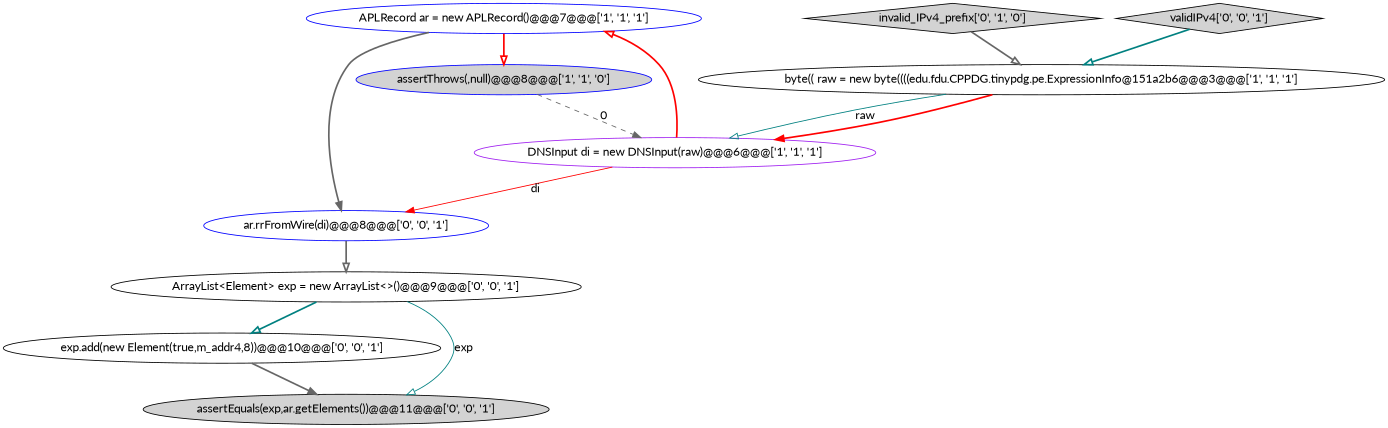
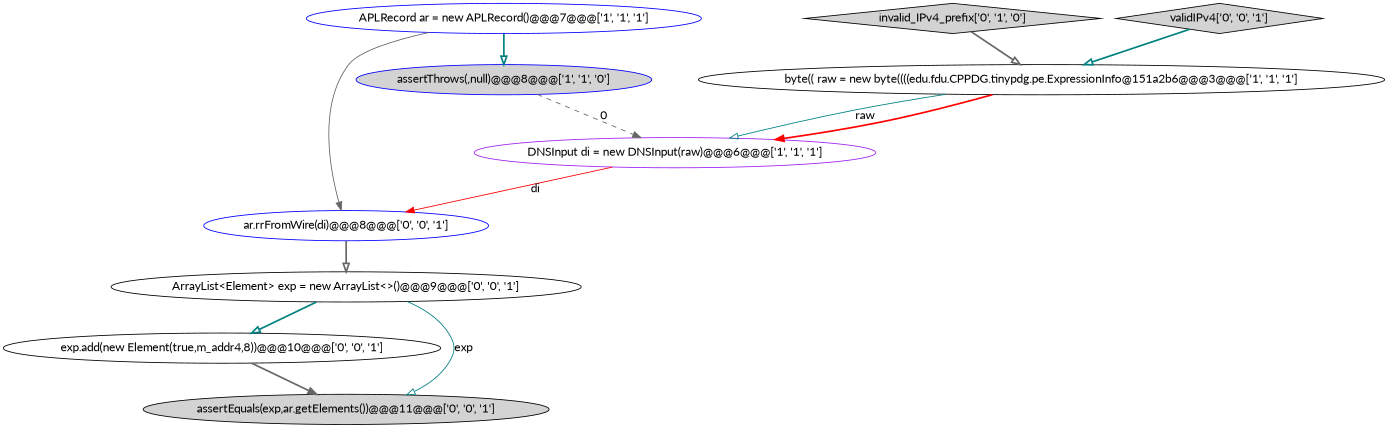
(504, 45) -> (504, 45)
(665, 73) -> none
(336, 89) -> (336, 89)
